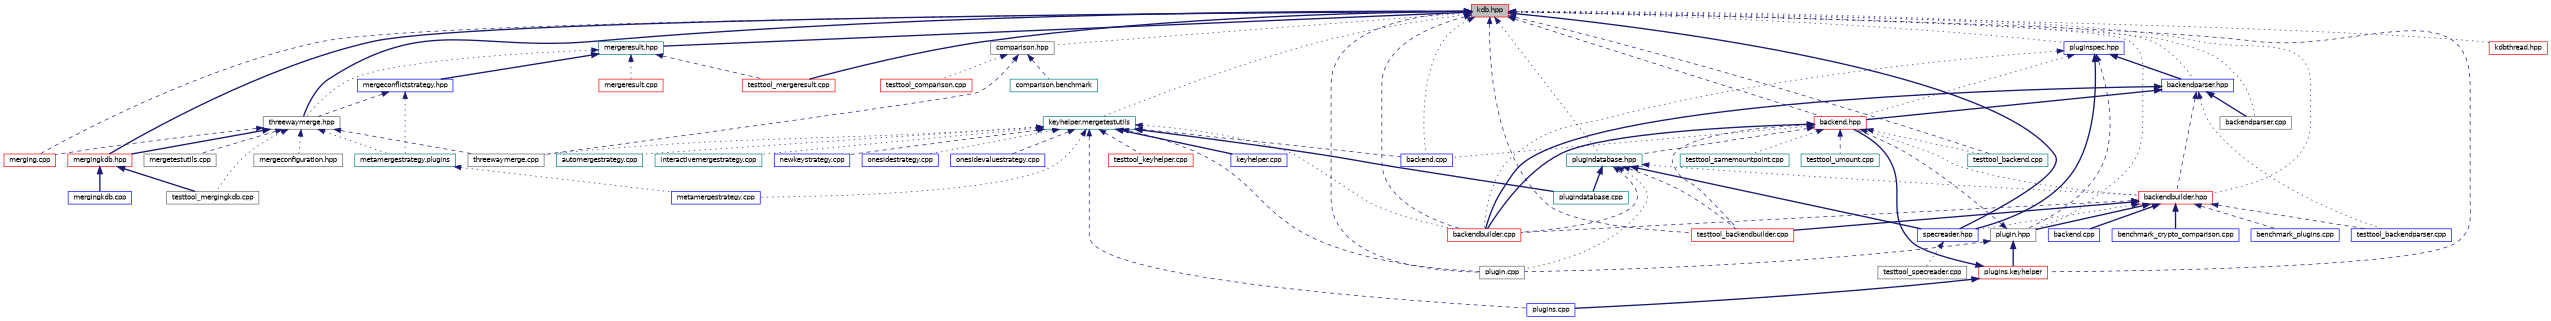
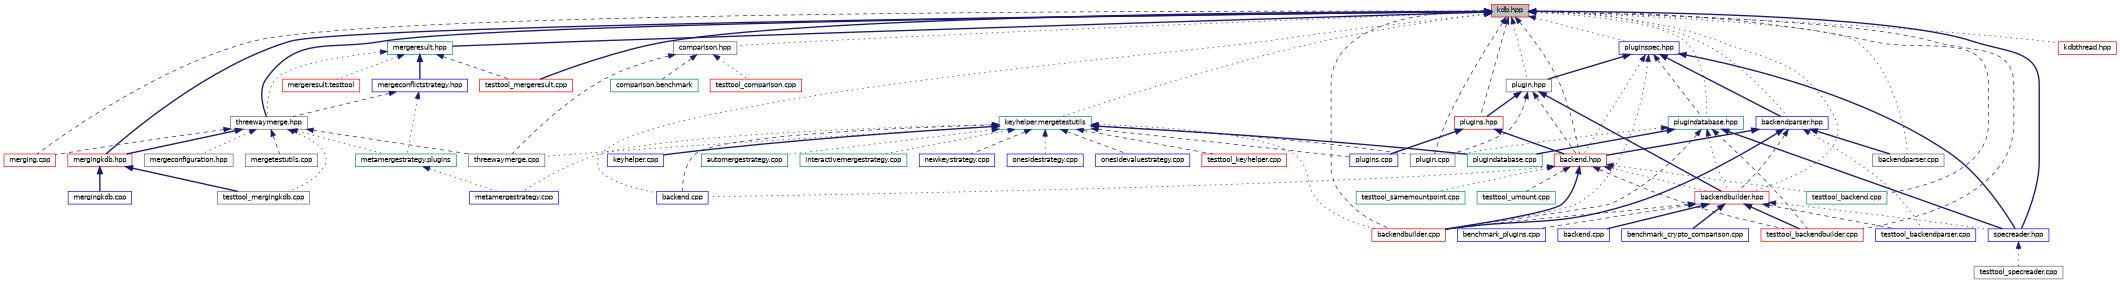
(631, 86) -> (321, 86)
(1724, 141) -> (1680, 88)
(2103, 162) -> (1586, 68)
(2089, 218) -> (1633, 143)
(2013, 273) -> (1479, 123)
